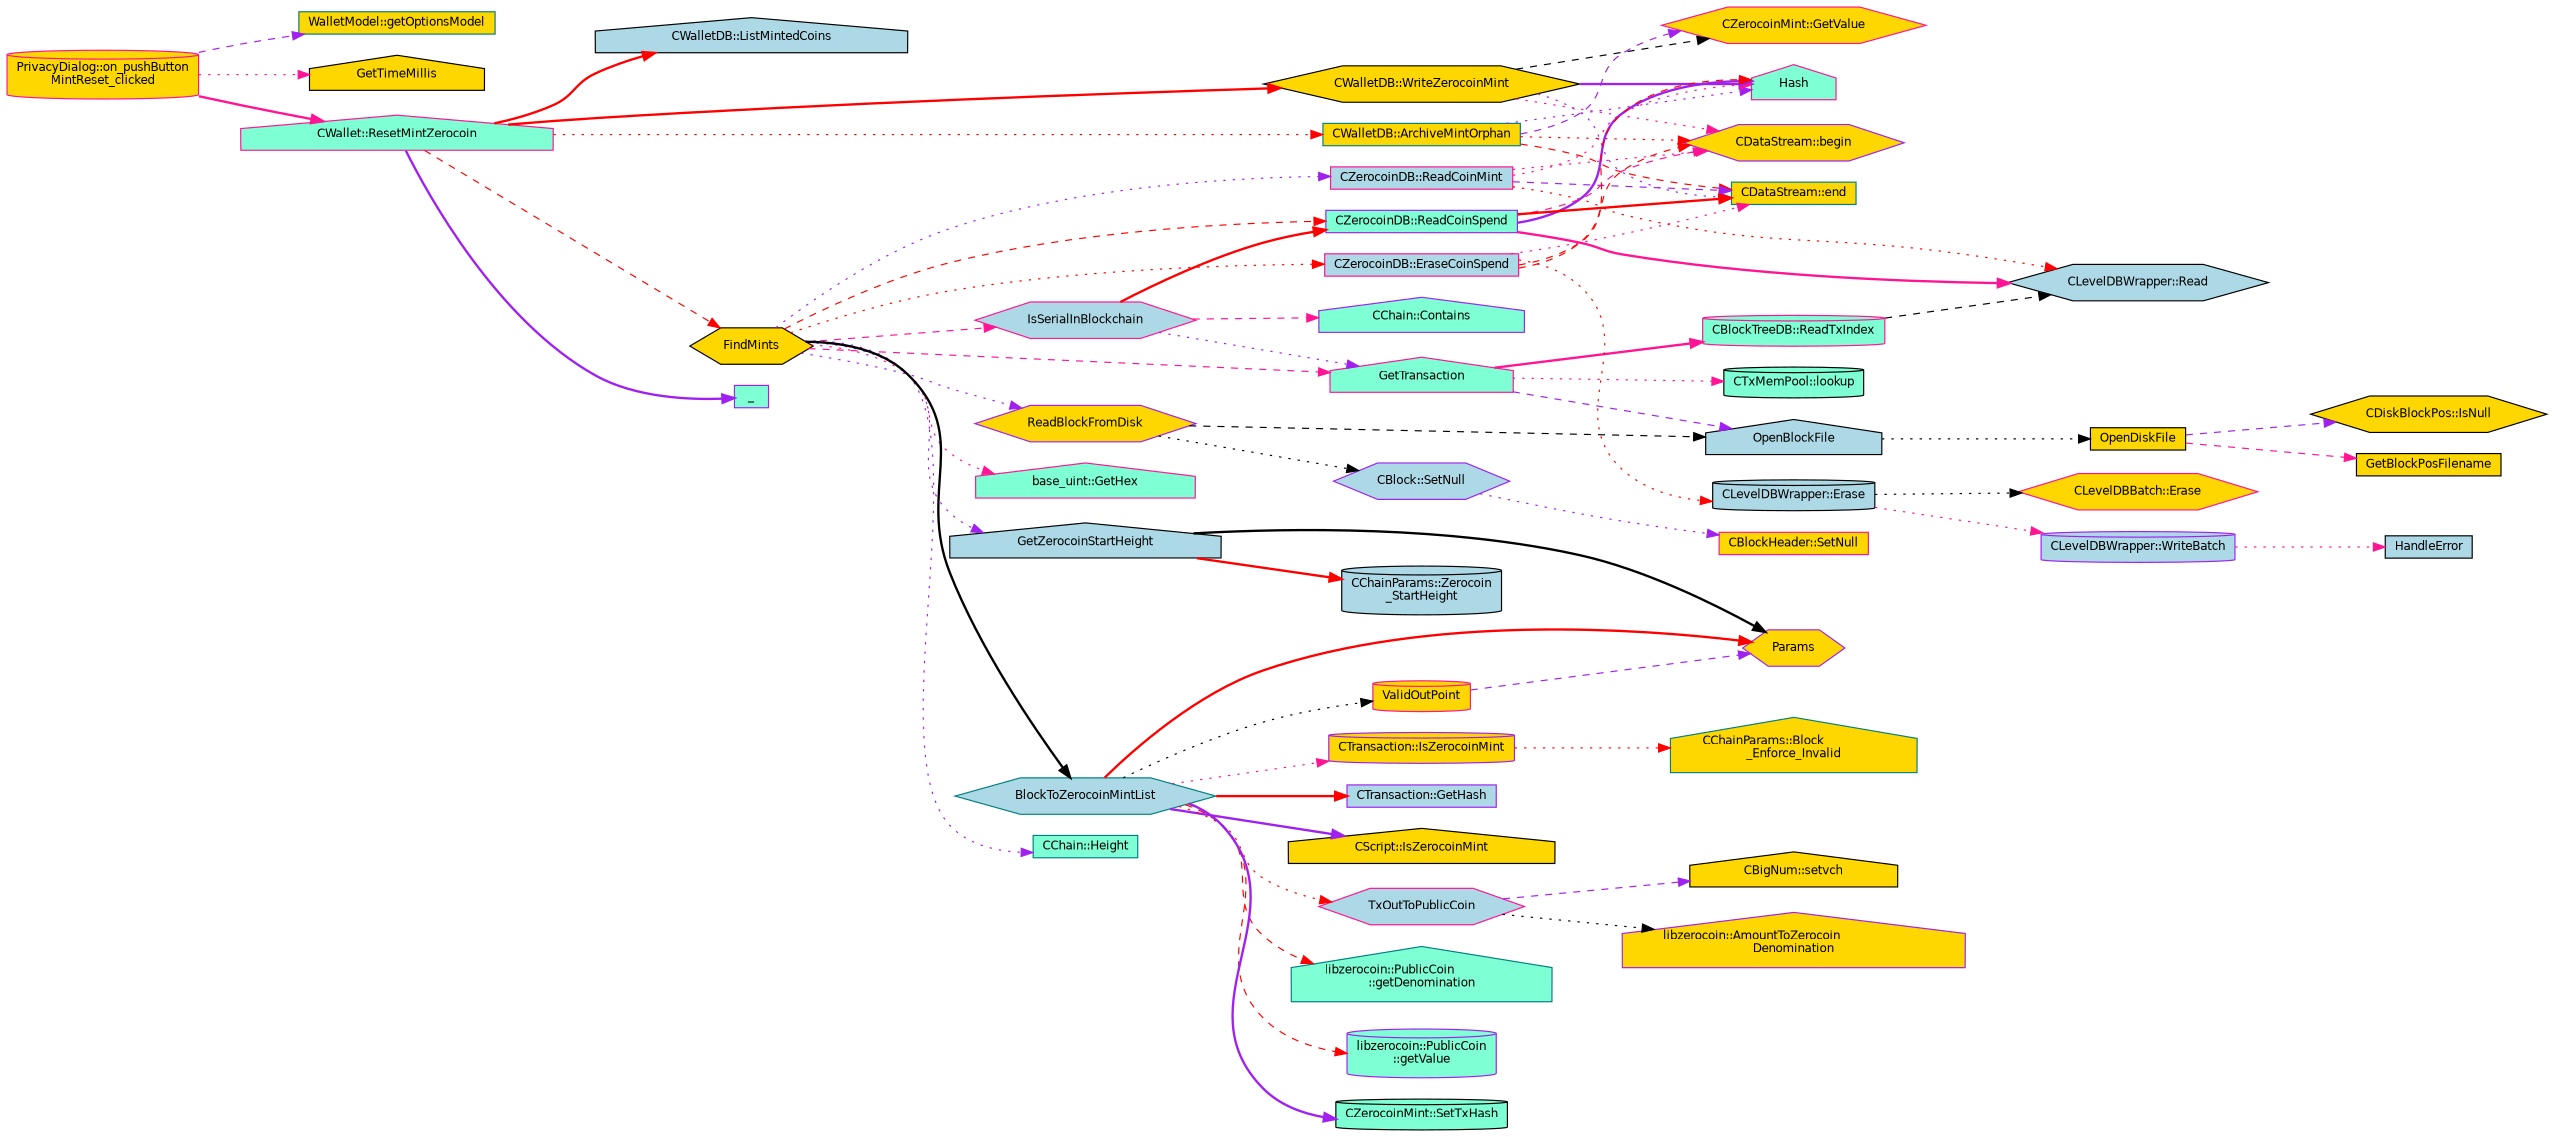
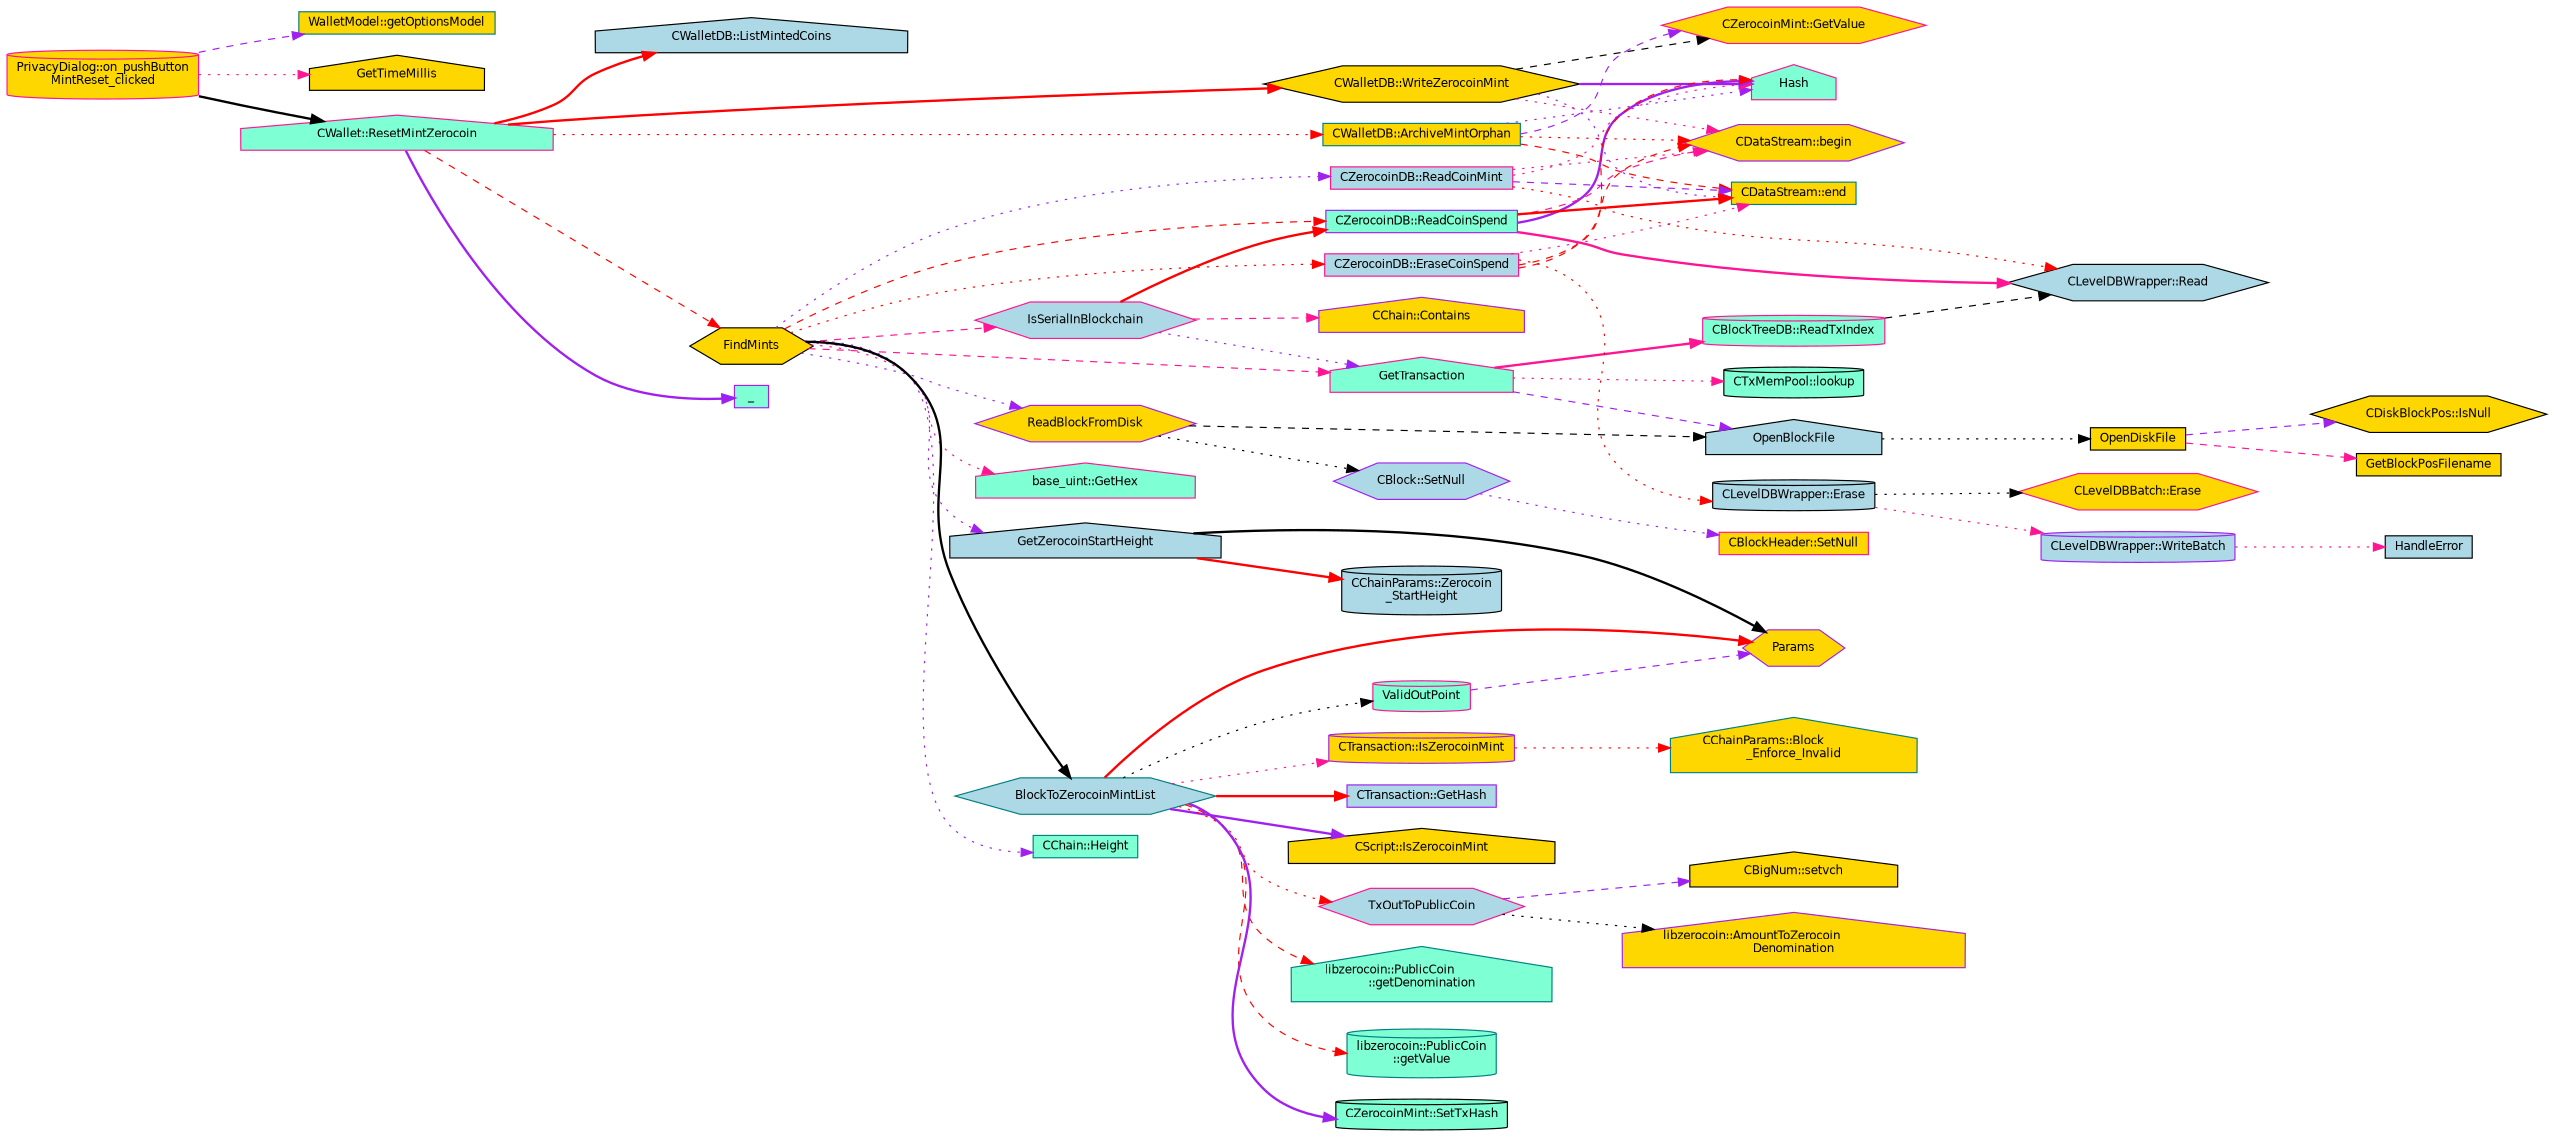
(255, 108) -> (255, 108)
(1422, 317) -> (1422, 317)
(1422, 696) -> (1422, 696)
(1422, 1053) -> (1422, 1053)
